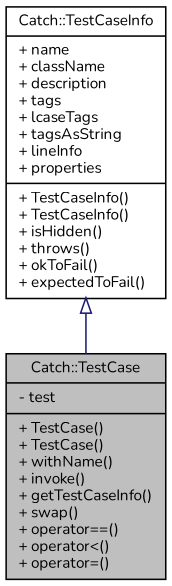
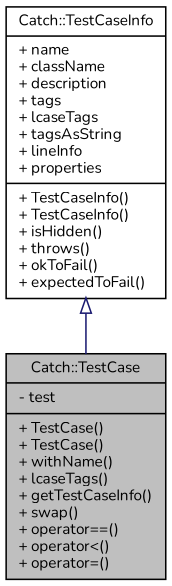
(52, 479) -> (64, 479)
